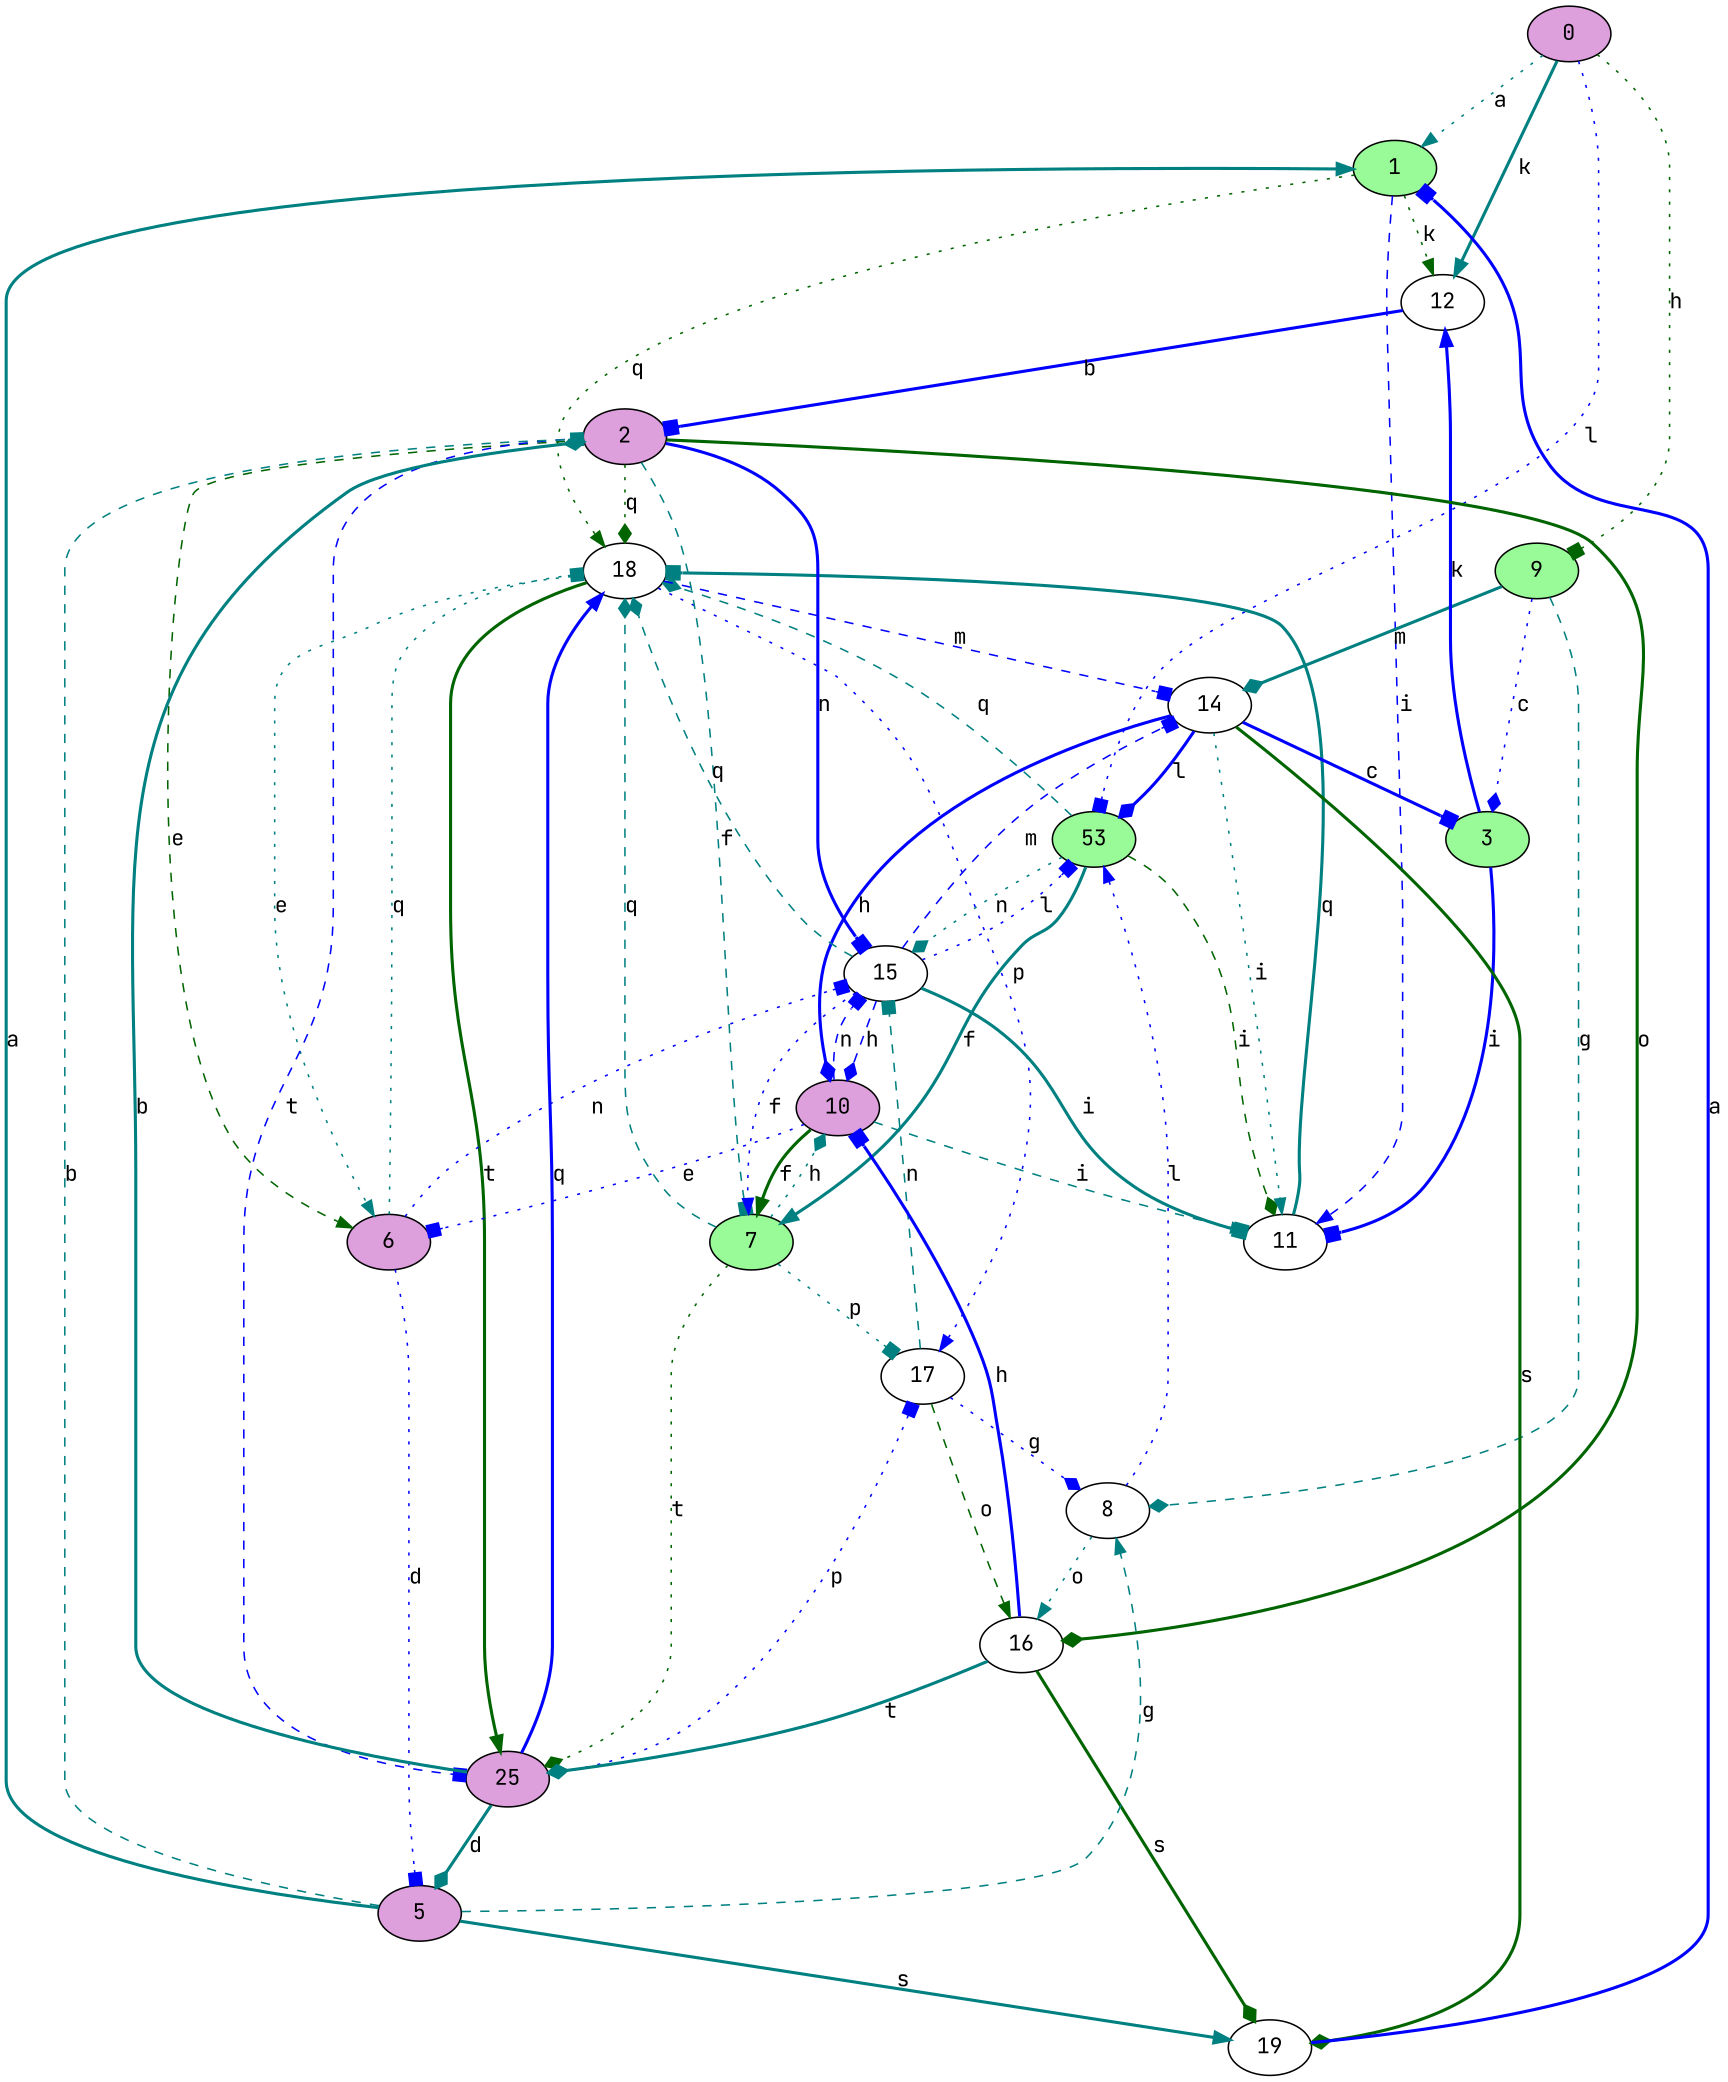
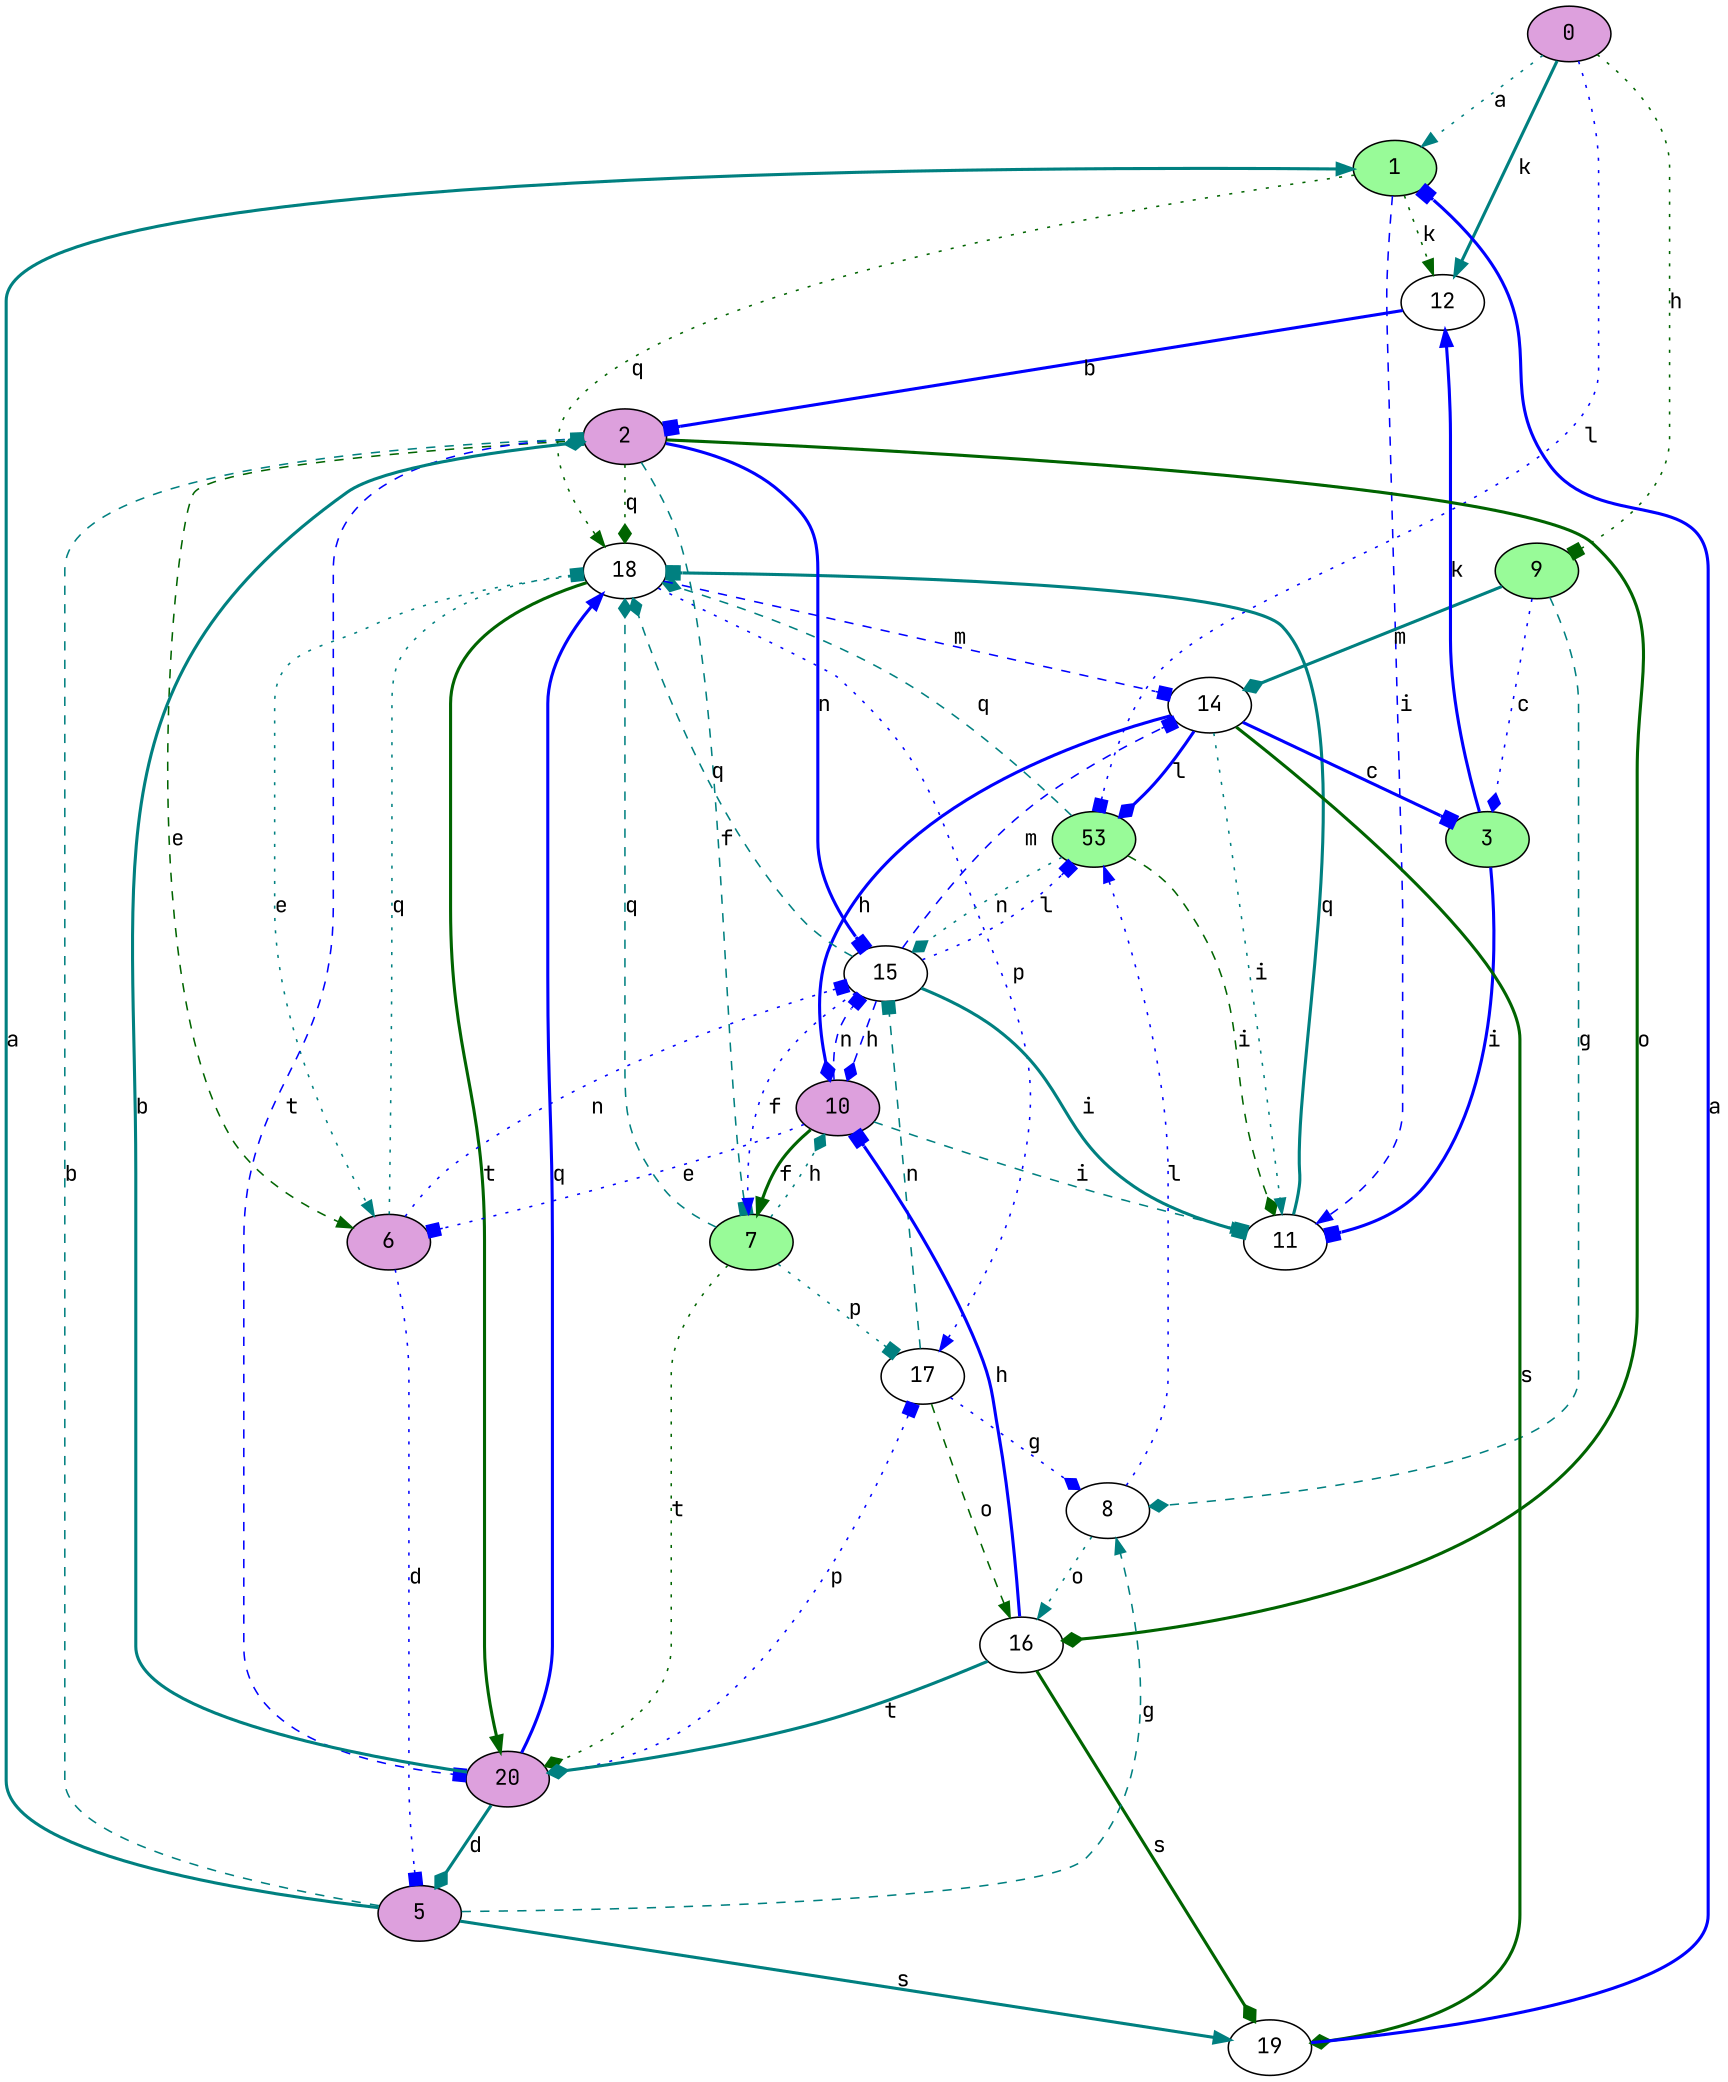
(952, 1050) -> none
(508, 1779) -> (508, 1779)
